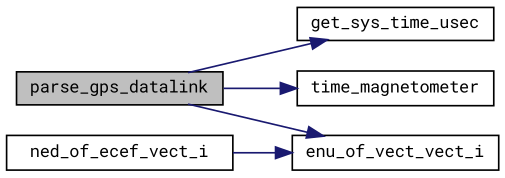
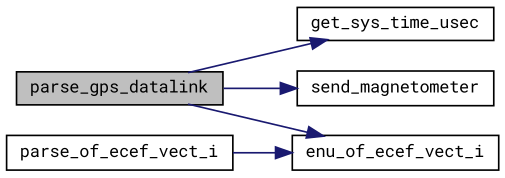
(396, 88) -> (396, 88)
(120, 153) -> (120, 153)
(396, 153) -> (396, 153)
